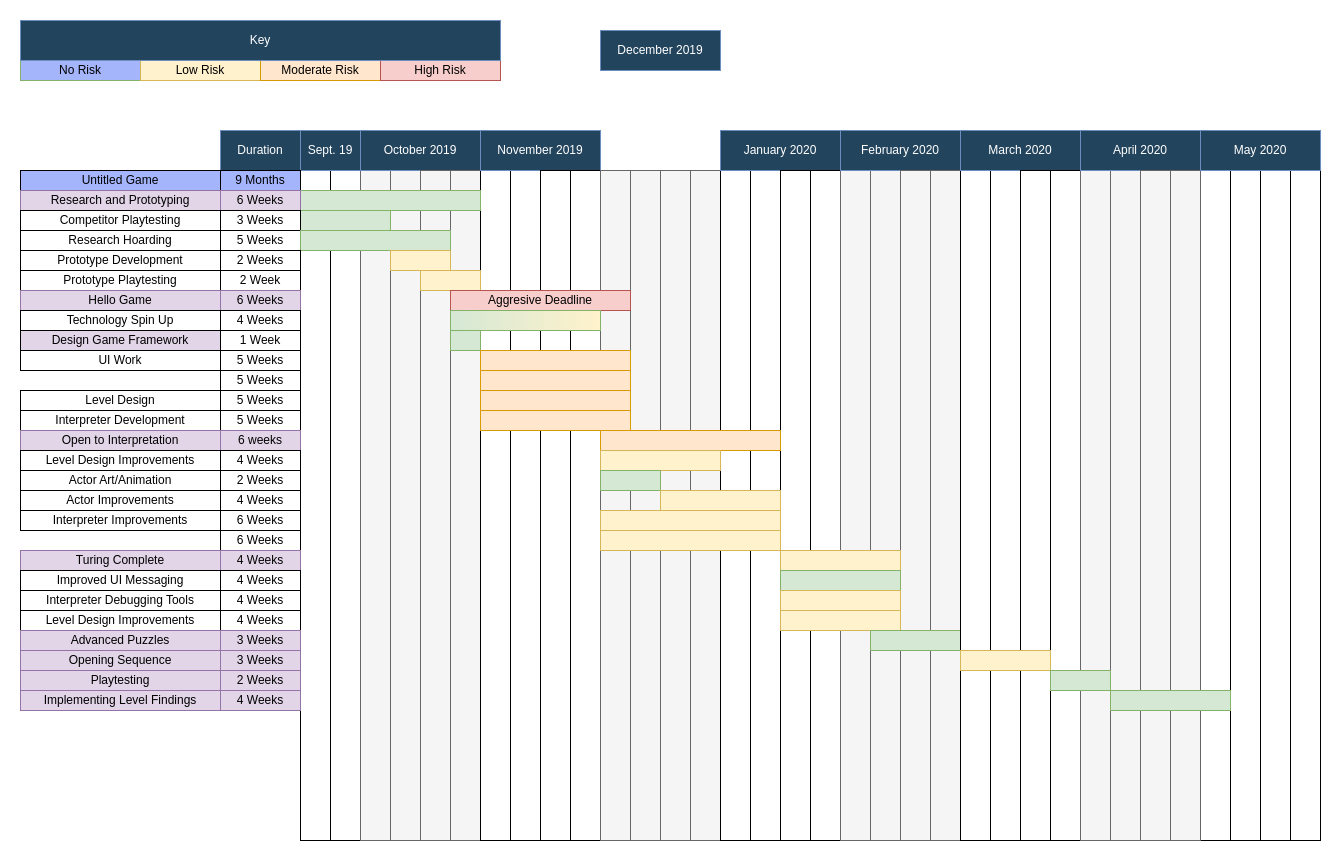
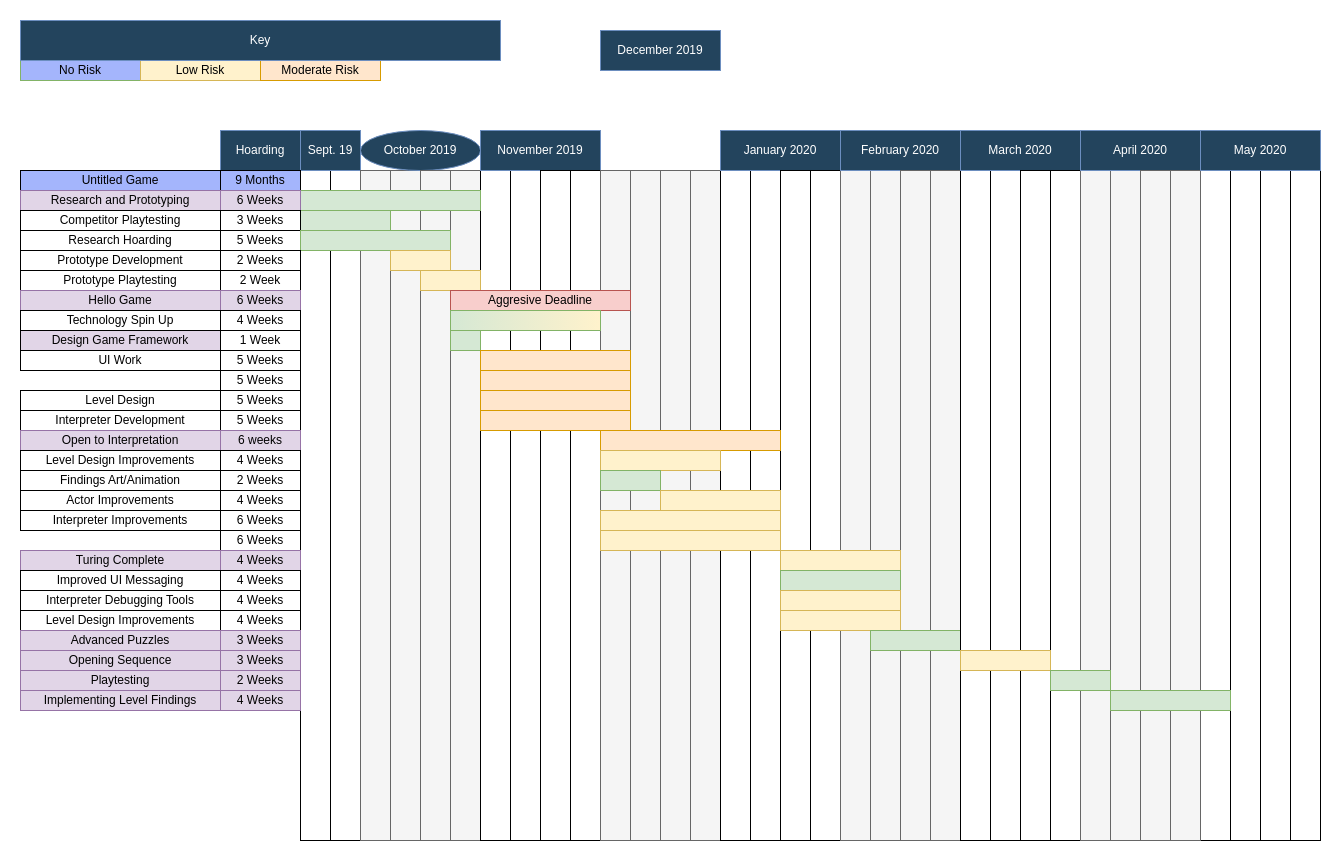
(441, 71) -> none
(261, 151) -> (261, 151)
(421, 151) -> (421, 151)
(121, 481) -> (121, 481)
